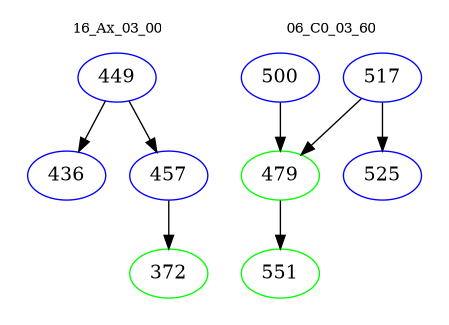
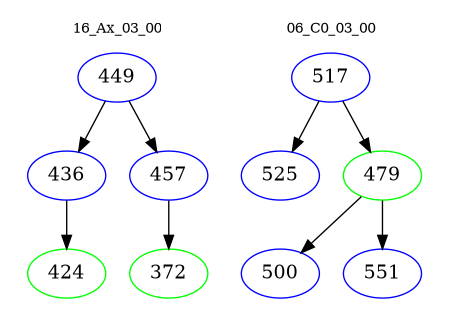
(331, 29) -> (331, 29)
(280, 120) -> (336, 220)
none -> (67, 274)
(280, 274) -> (382, 274)
